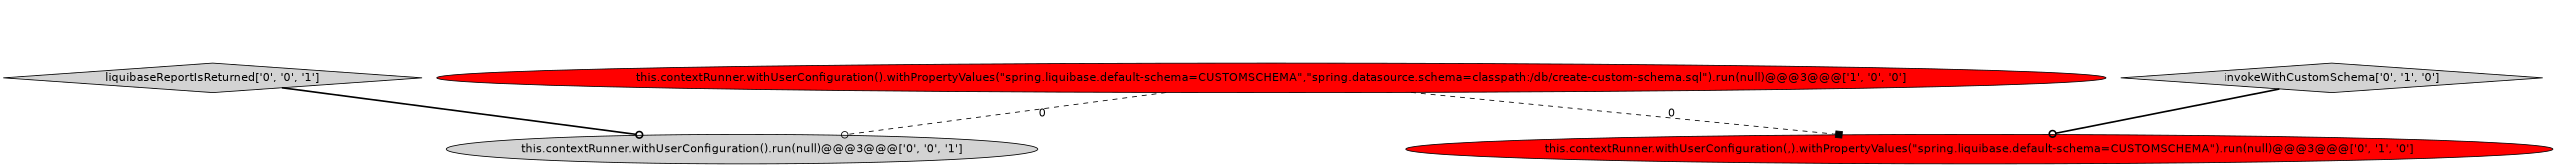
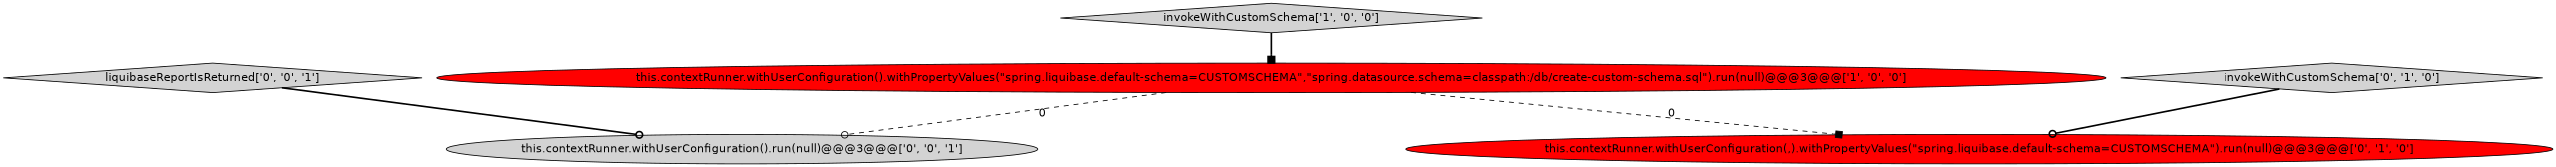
none -> (1271, 18)
